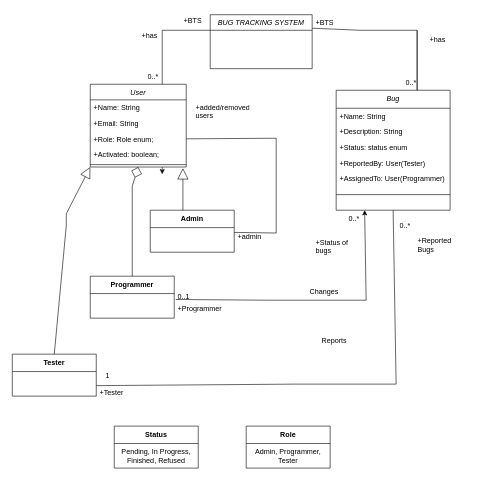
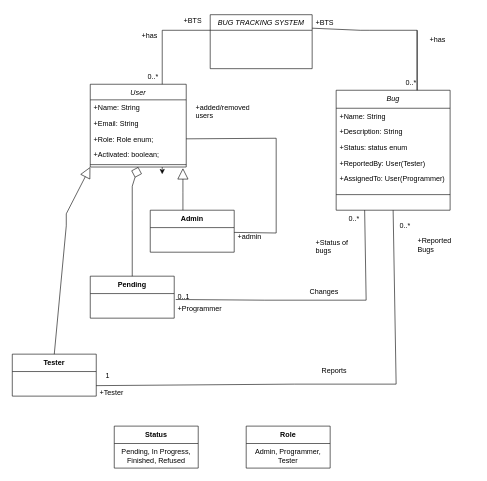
(365, 215) -> (365, 214)
(132, 285) -> (132, 285)
(342, 341) -> (342, 371)
